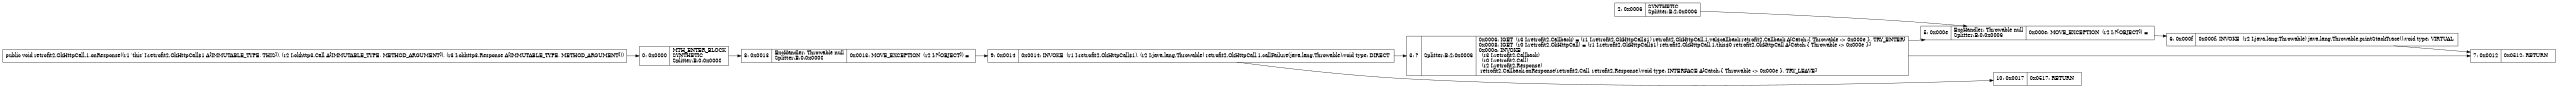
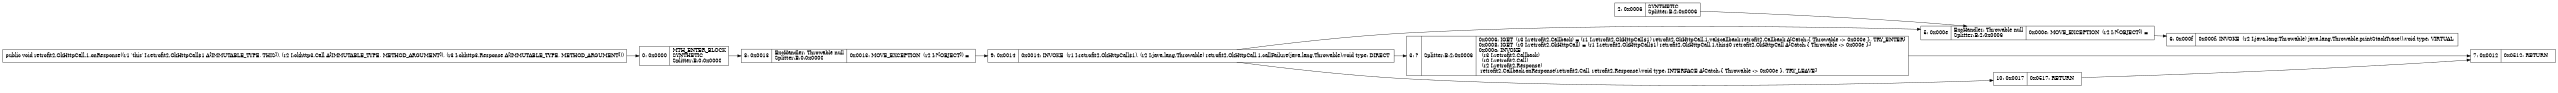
(1978, 35) -> (1978, 35)
(1915, 40) -> (1577, 27)
(2430, 49) -> (2274, 71)
